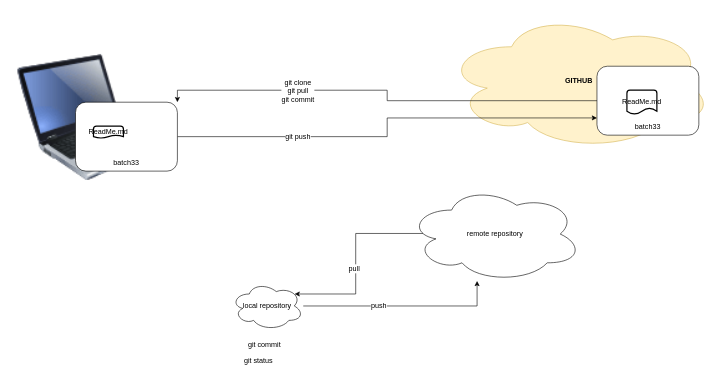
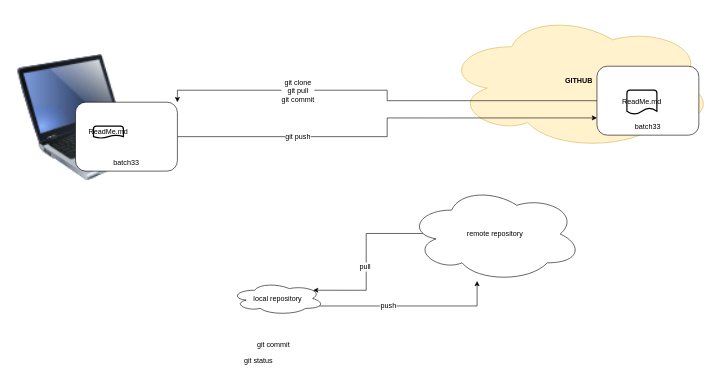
(267, 306) -> (278, 299)
(264, 345) -> (273, 345)
